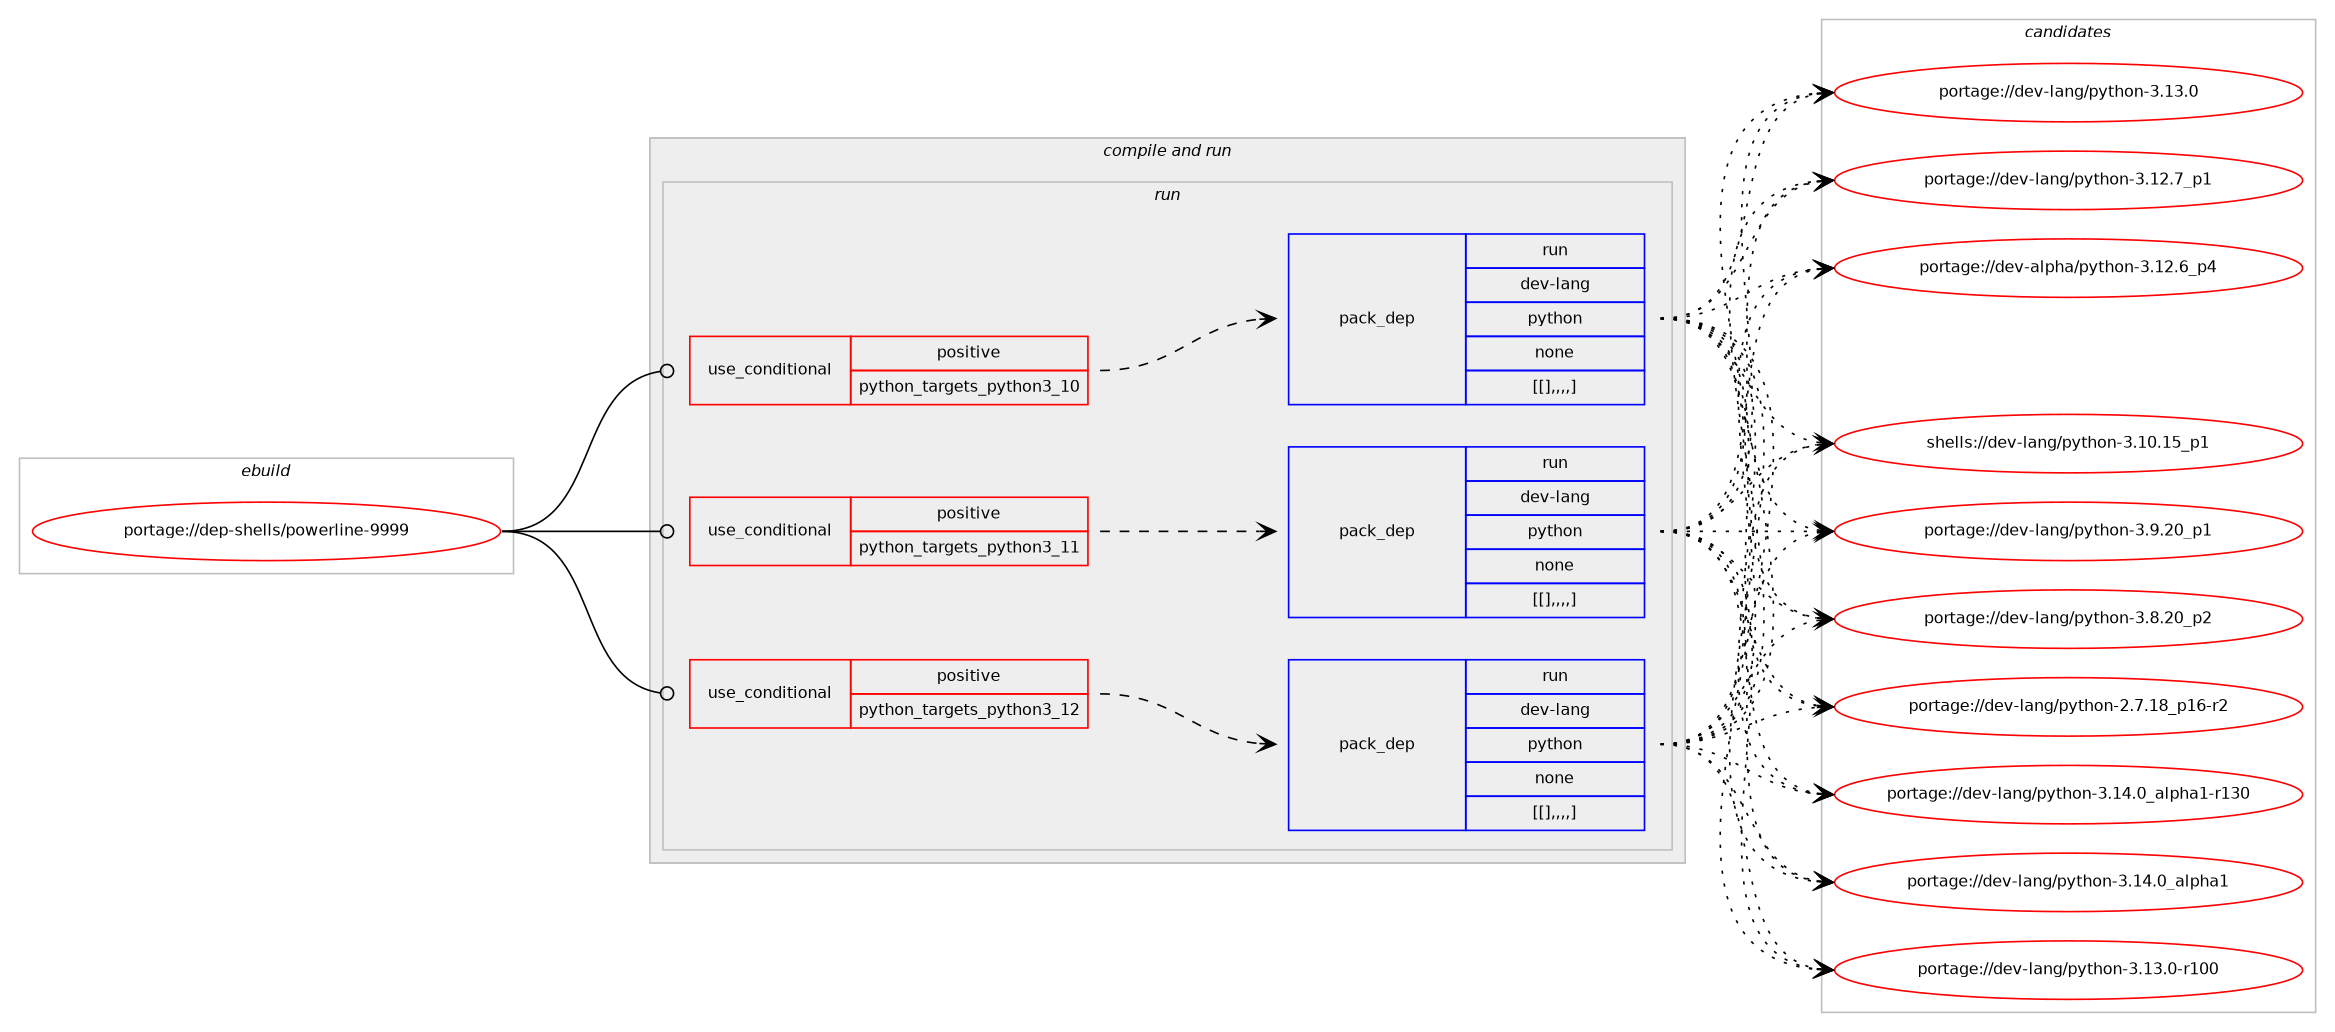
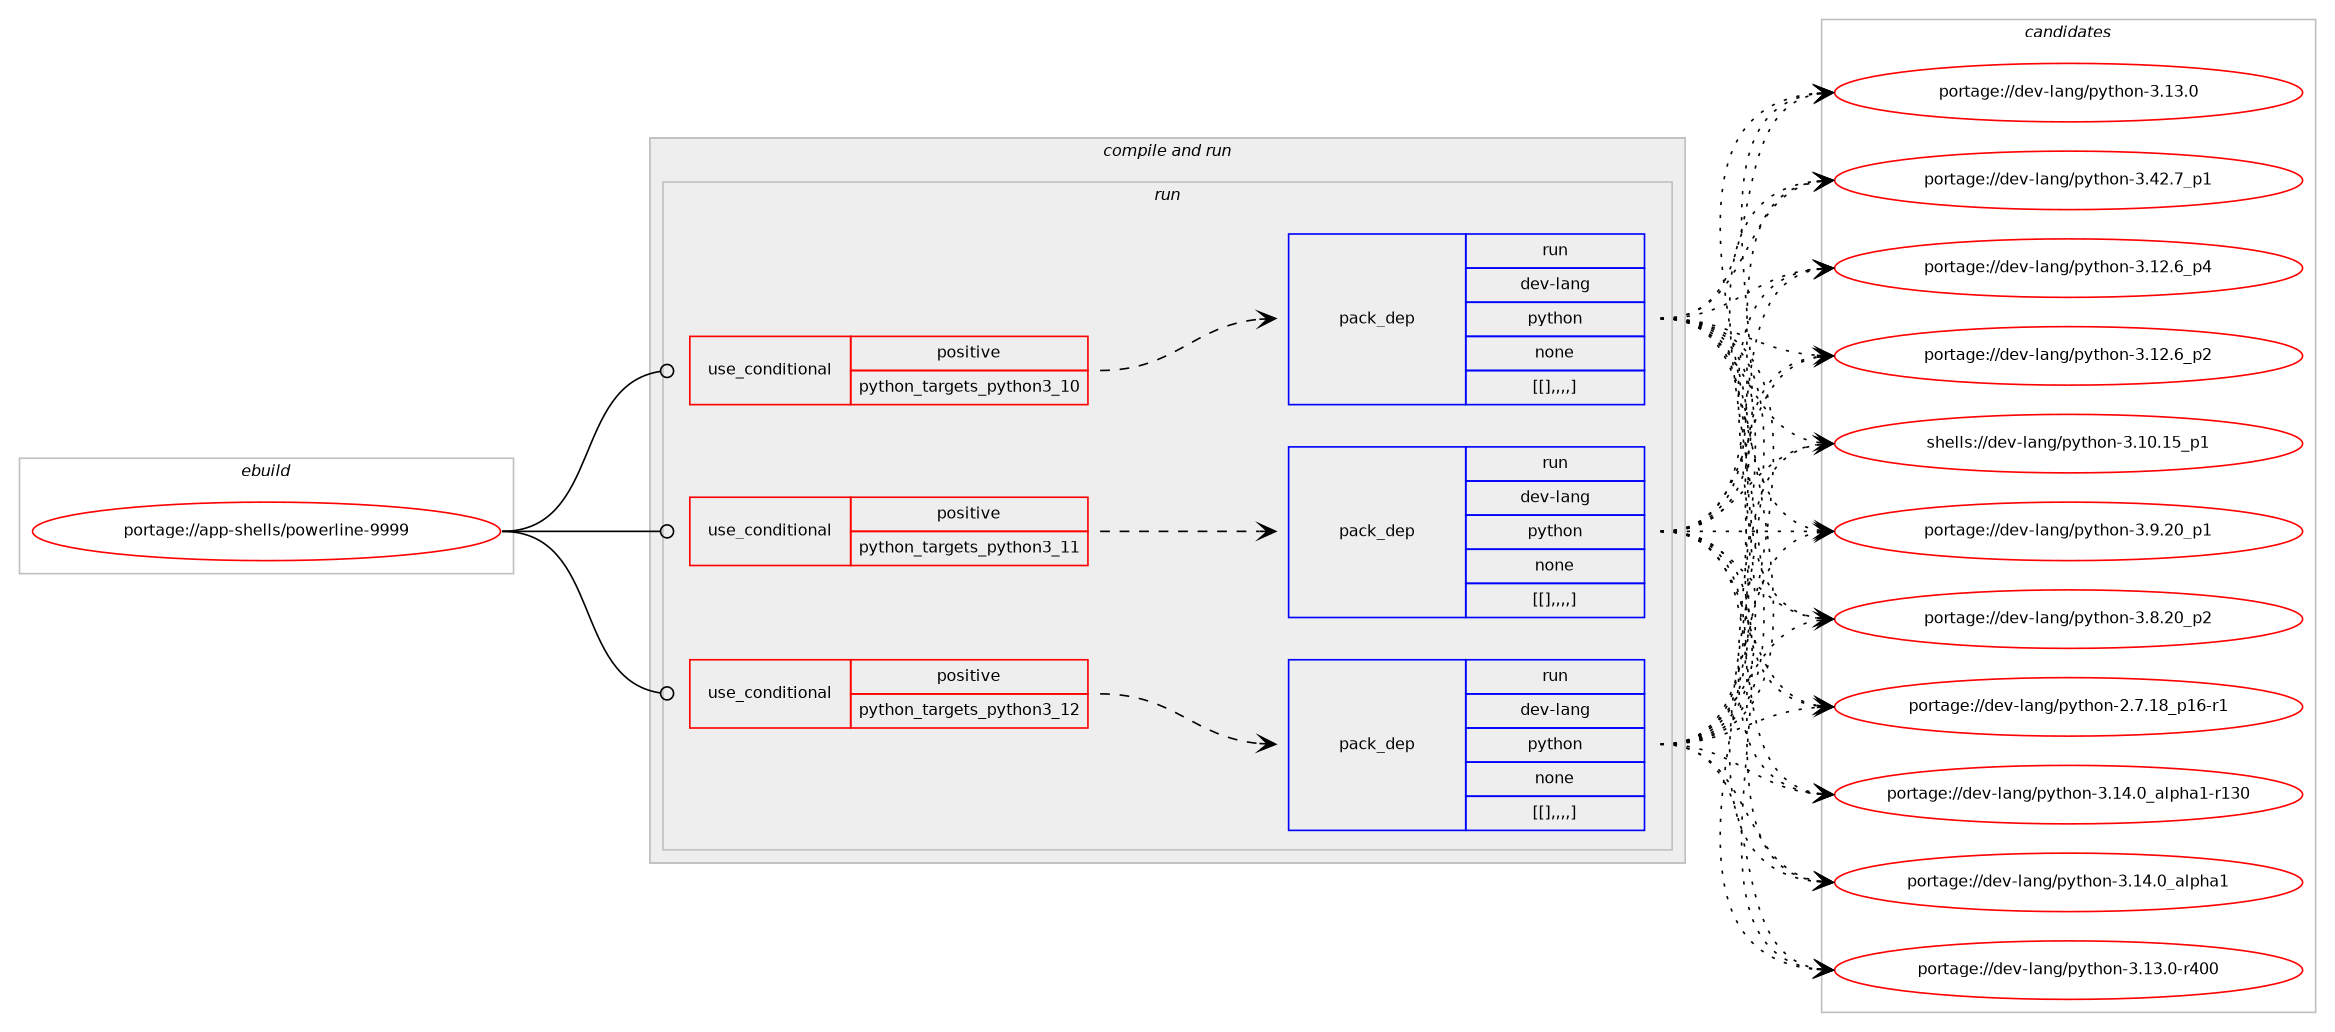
(2069, 180) -> (2069, 180)
(2069, 268) -> (2069, 268)
none -> (2069, 356)
(266, 531) -> (266, 531)
(2069, 707) -> (2069, 707)
(2069, 970) -> (2069, 970)
